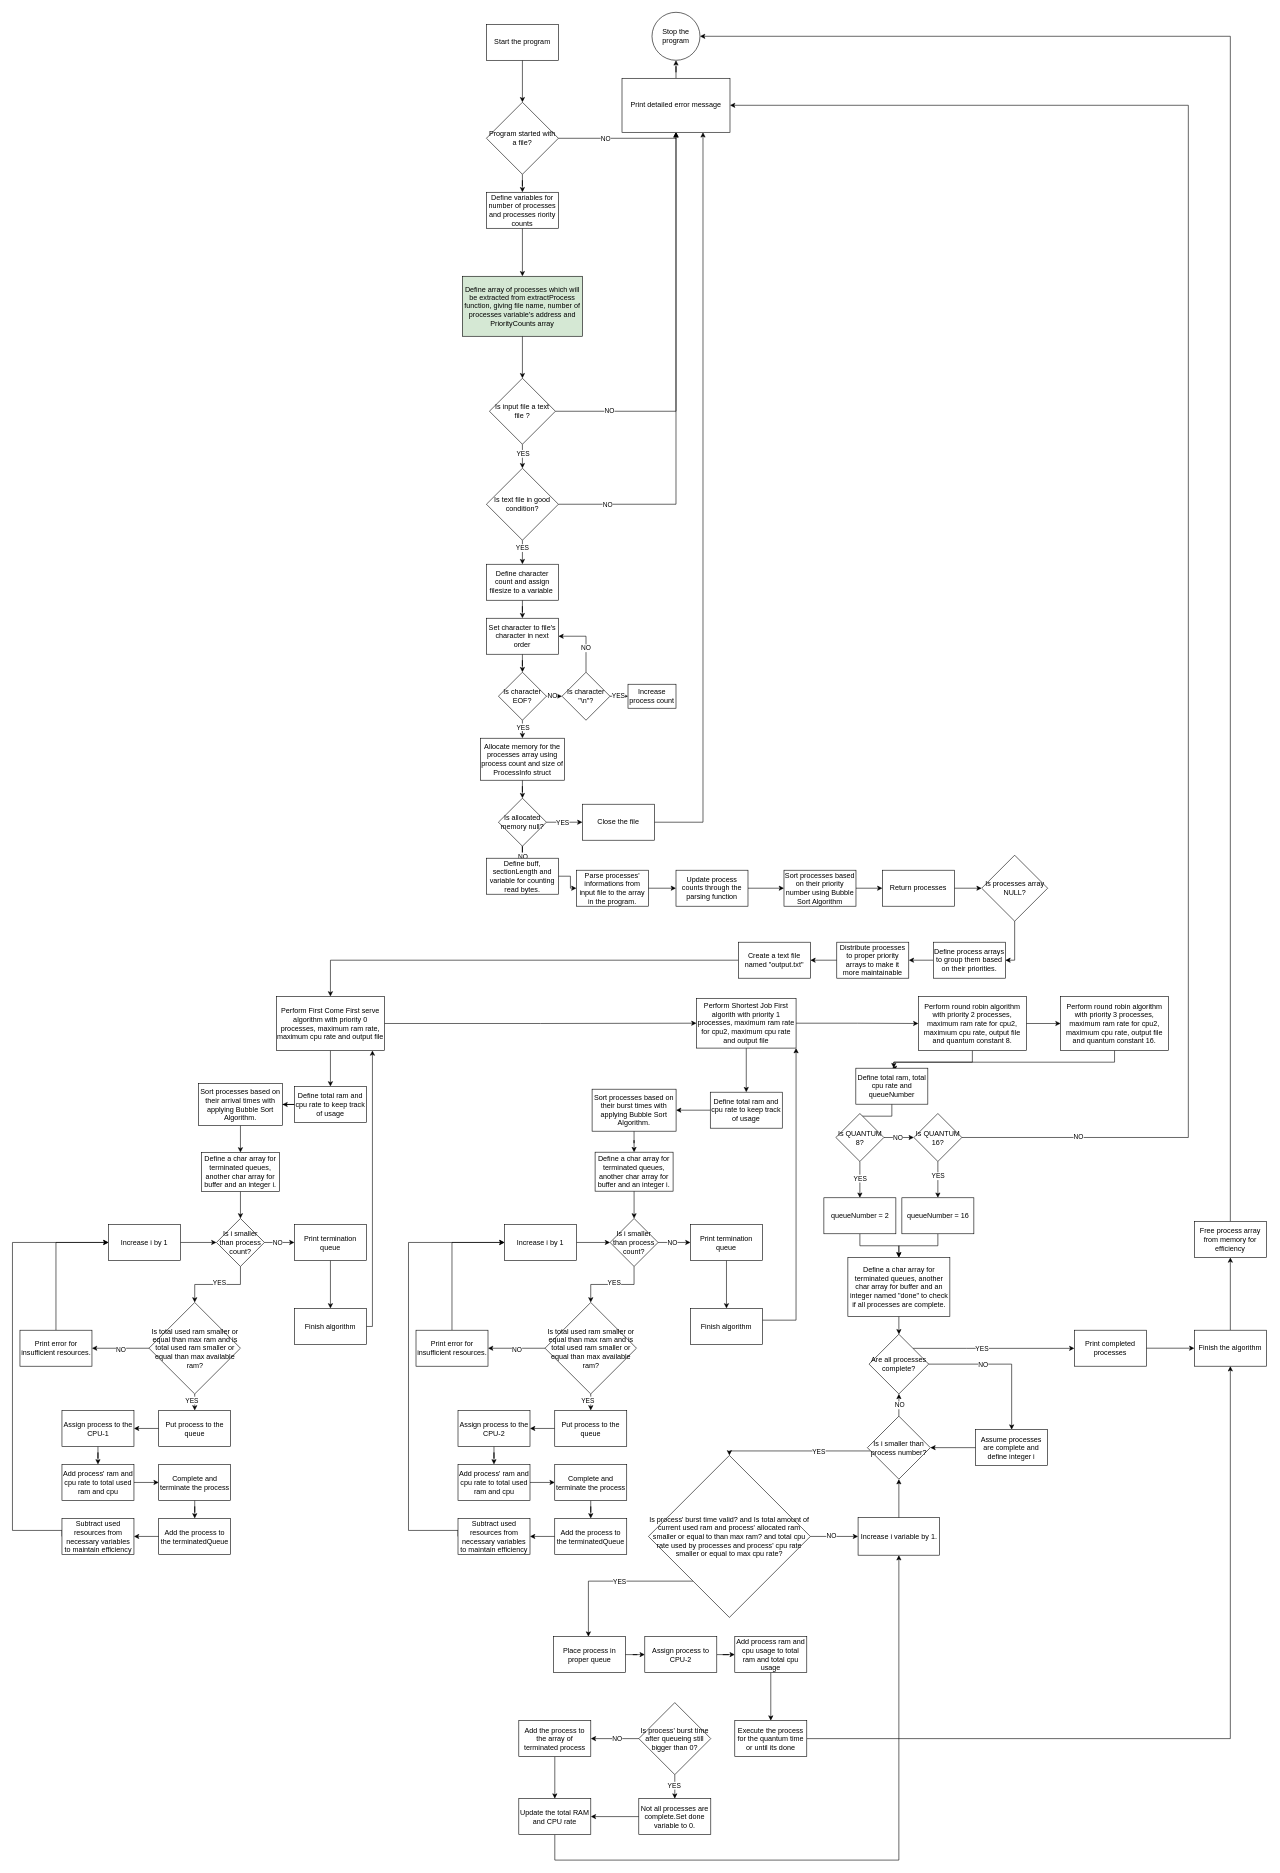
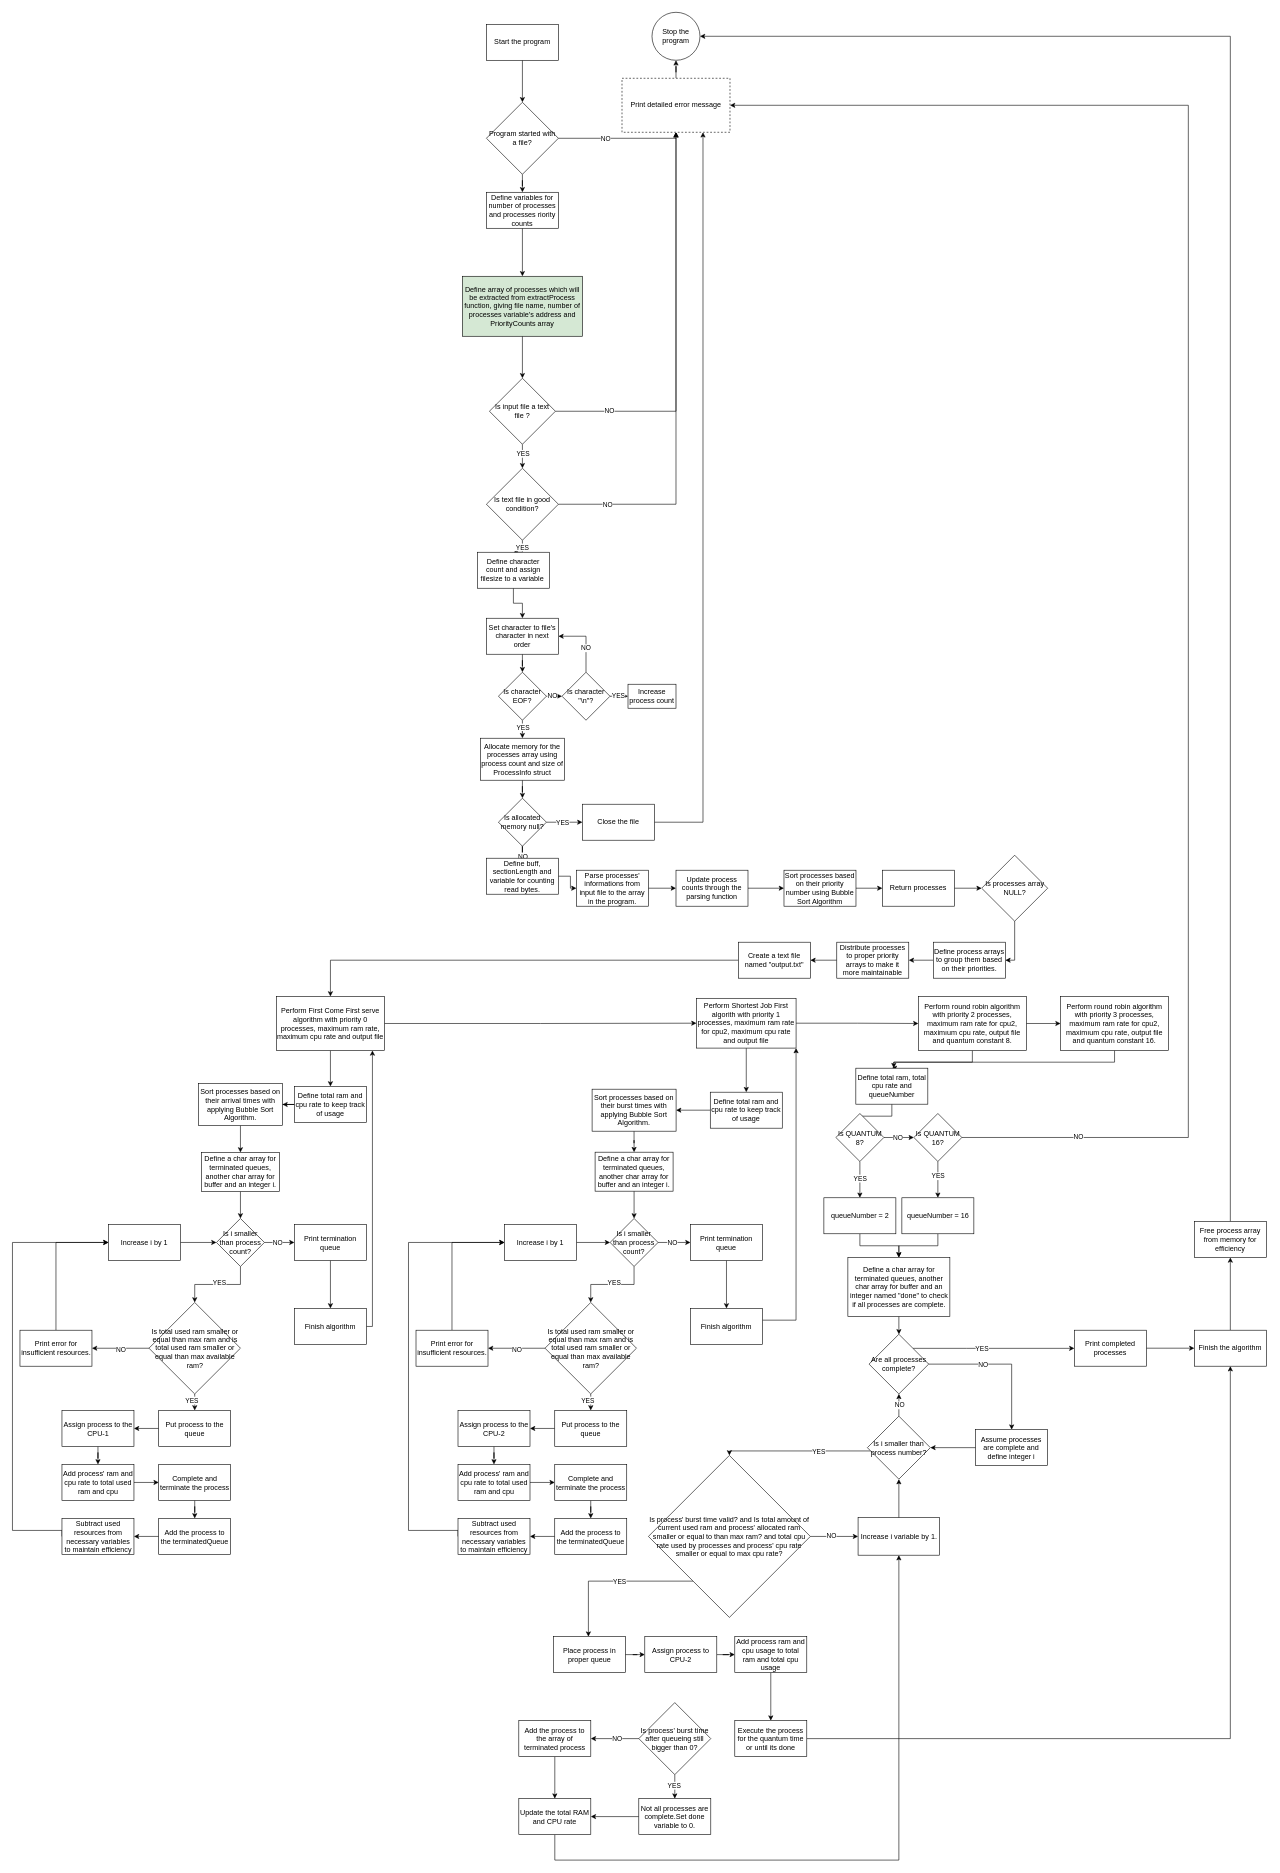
(676, 105) -> (676, 105)
(522, 582) -> (513, 570)
